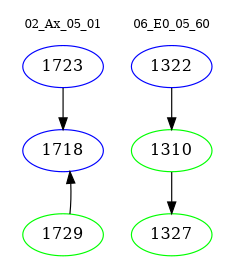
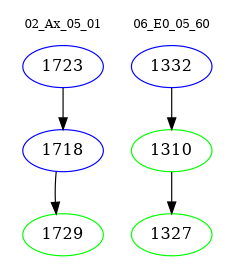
(172, 67) -> (172, 67)
(71, 199) -> (55, 187)
